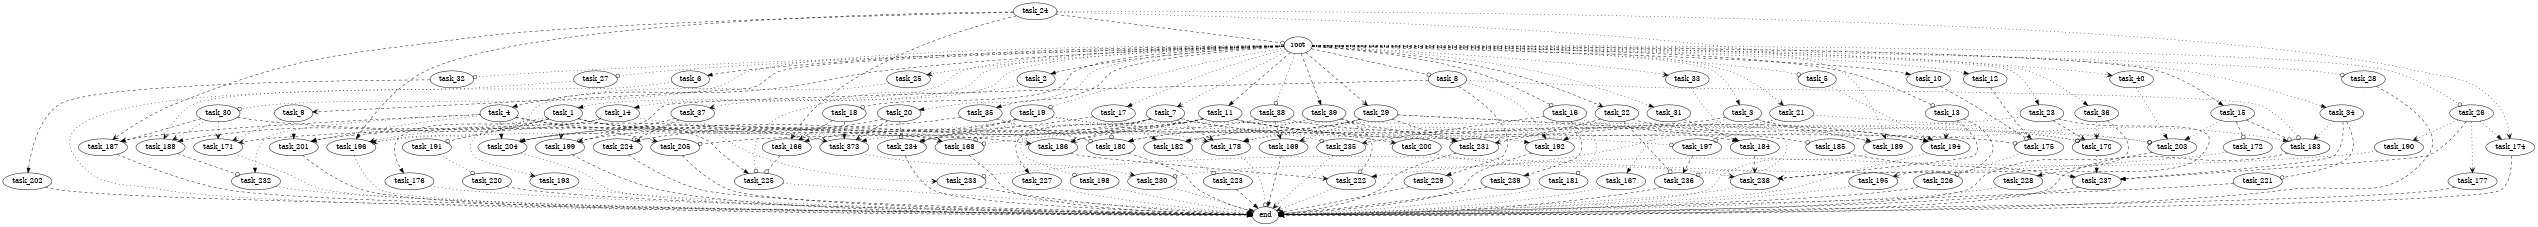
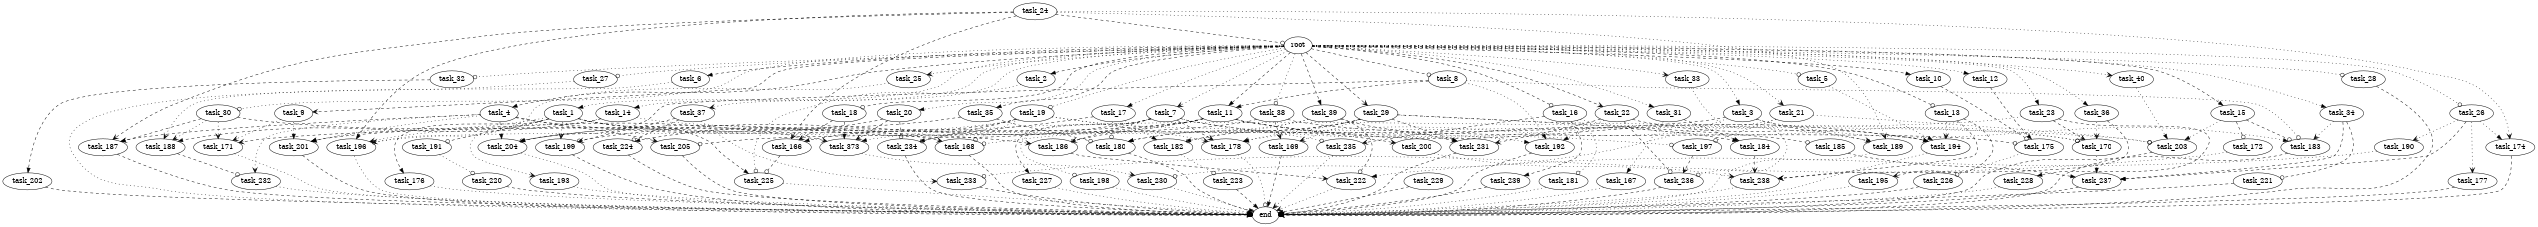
(356, 122) -> (356, 122)
(1507, 146) -> (1334, 90)
